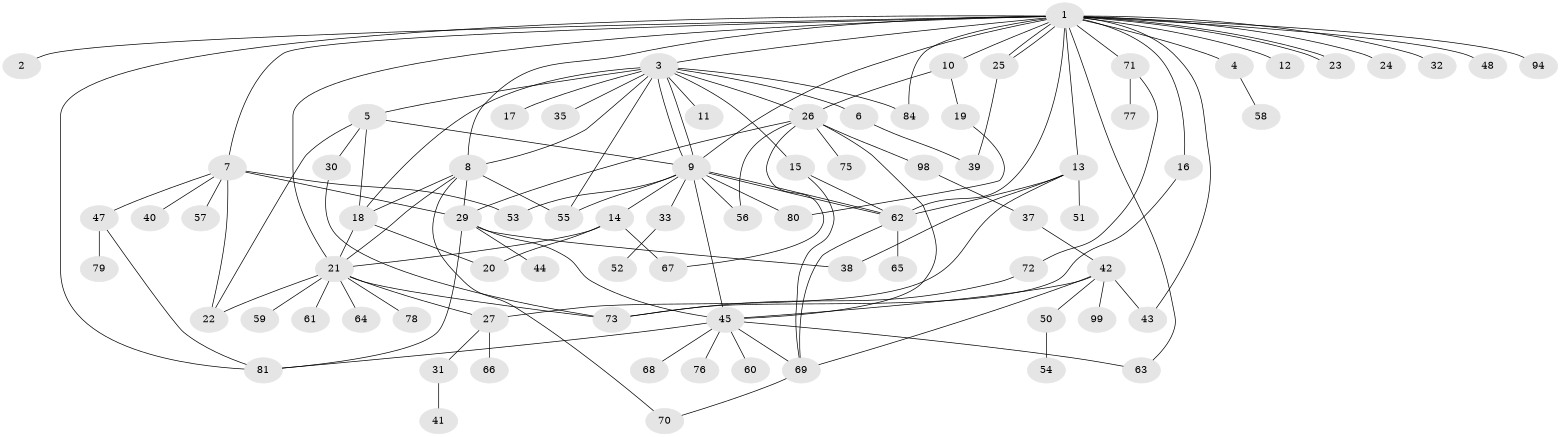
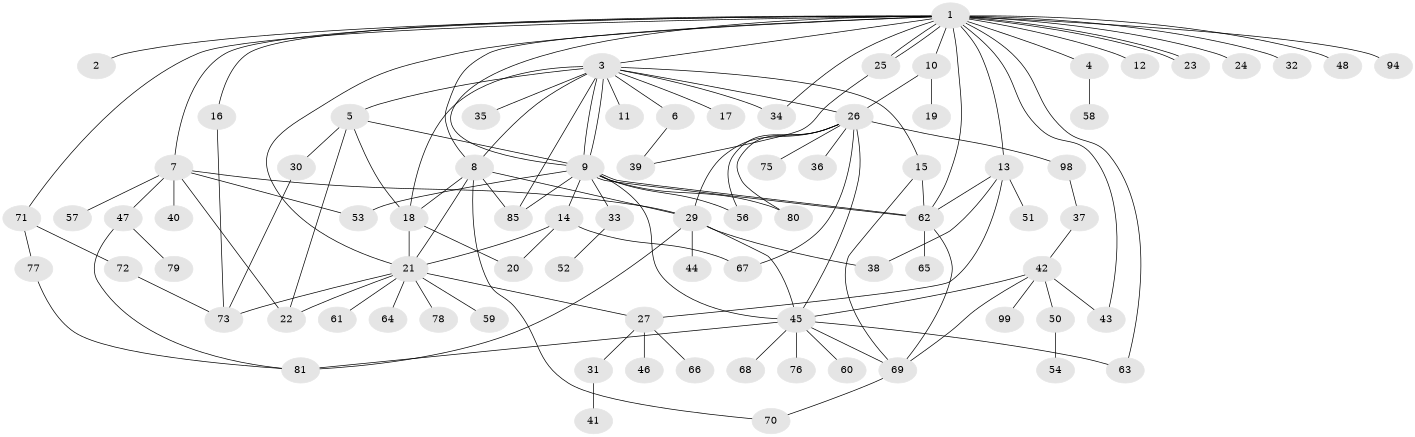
(319, 41) -> (145, 353)
(910, 117) -> (777, 117)
none -> (818, 168)
(939, 193) -> (745, 151)
(564, 218) -> (513, 218)
none -> (644, 370)
